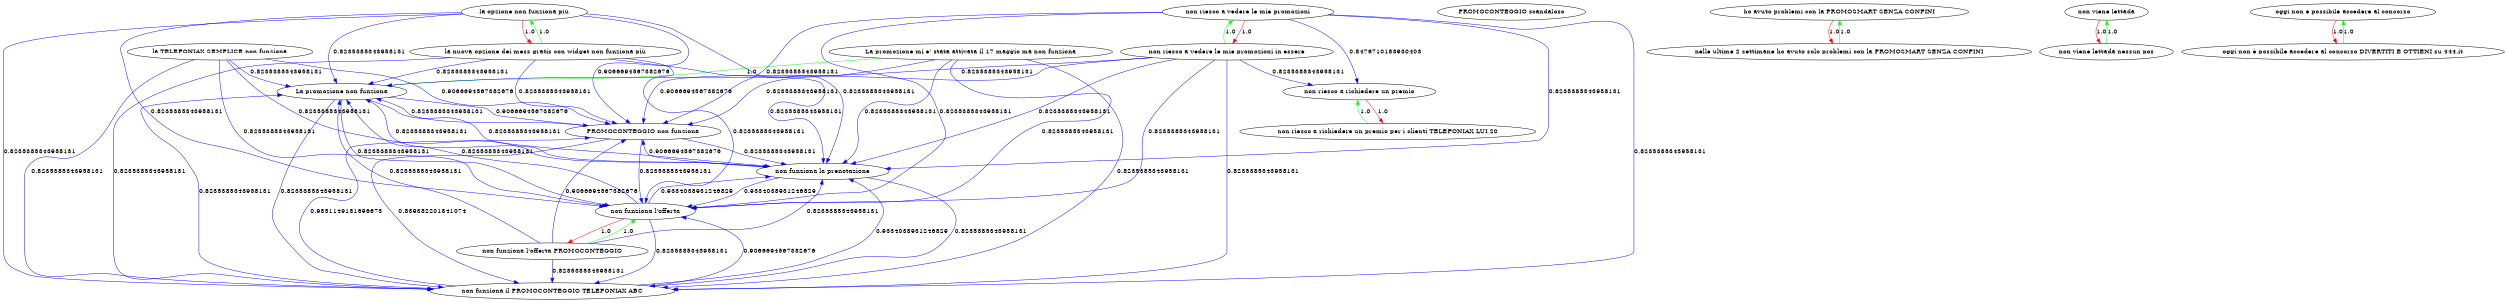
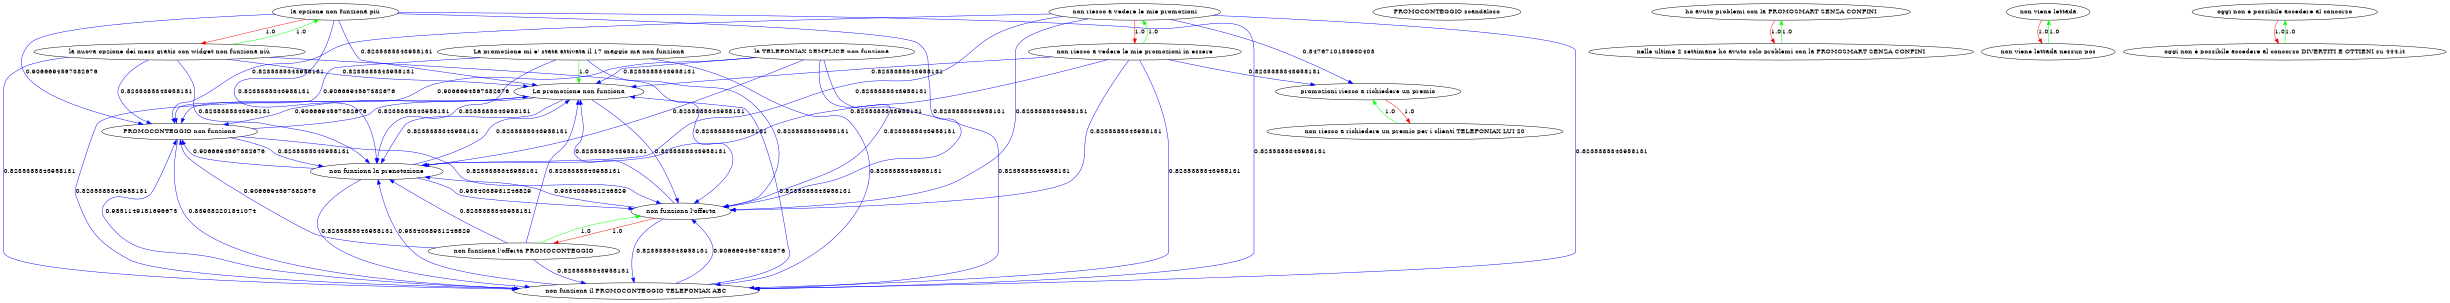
(917, 79) -> none
(1359, 92) -> (1368, 92)
